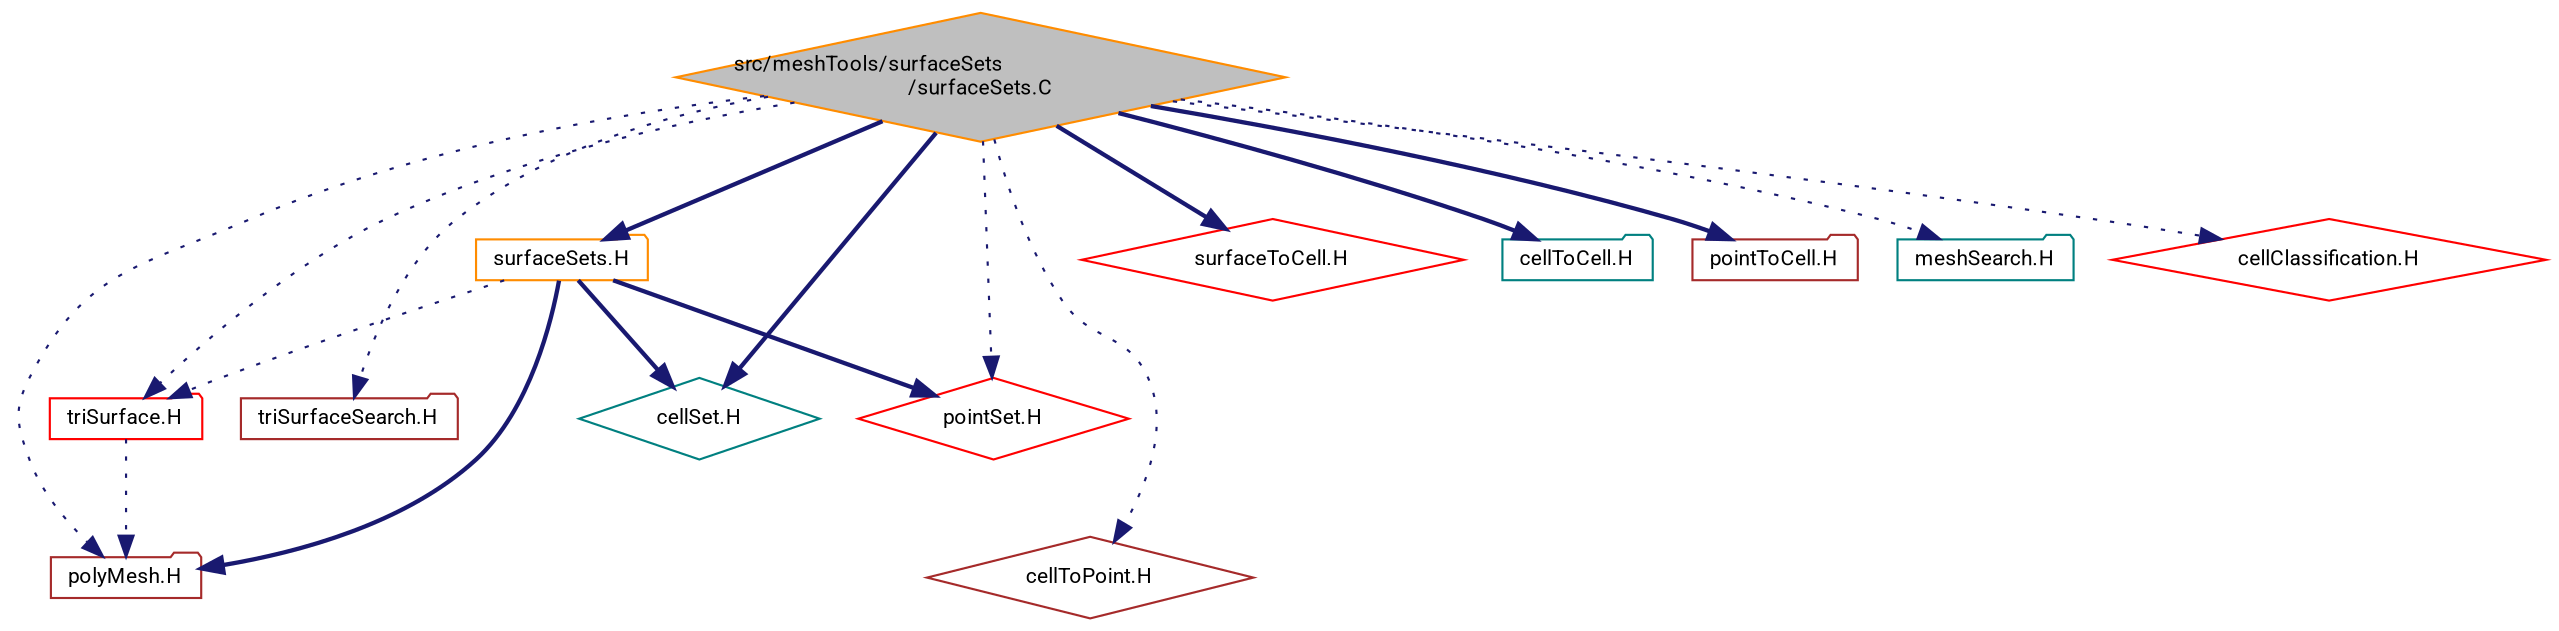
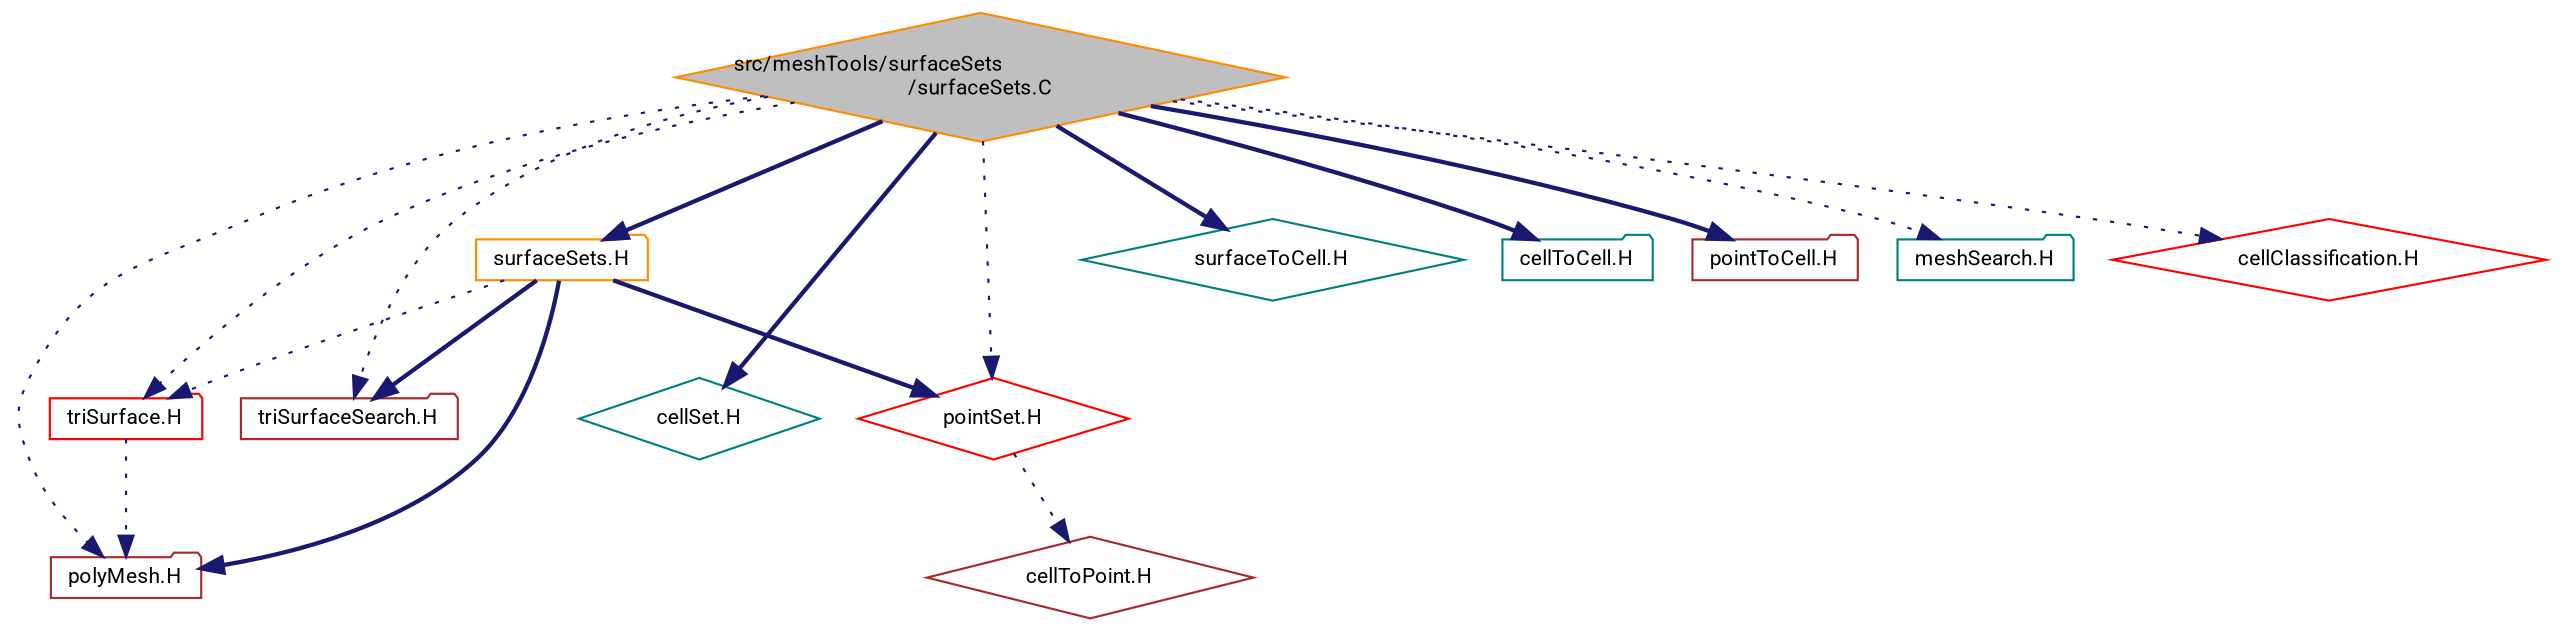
(1273, 260) -> (1273, 260)
(618, 325) -> (464, 333)
(1097, 332) -> (1036, 488)
